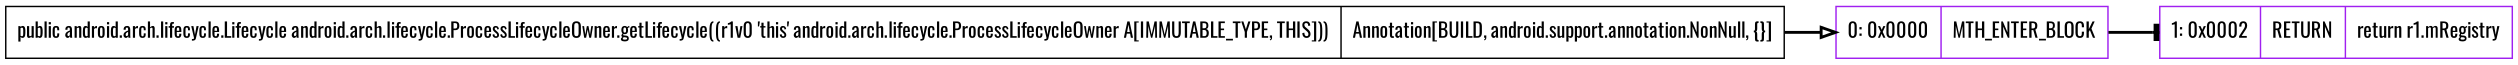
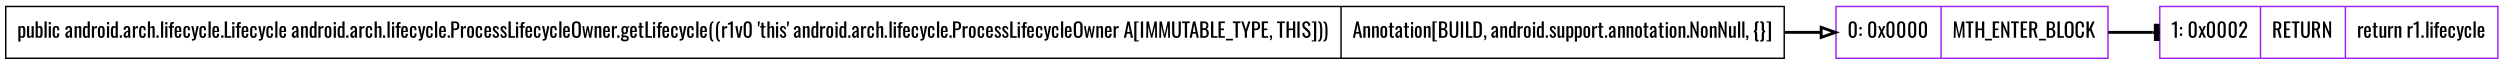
(2429, 32) -> (2422, 32)
